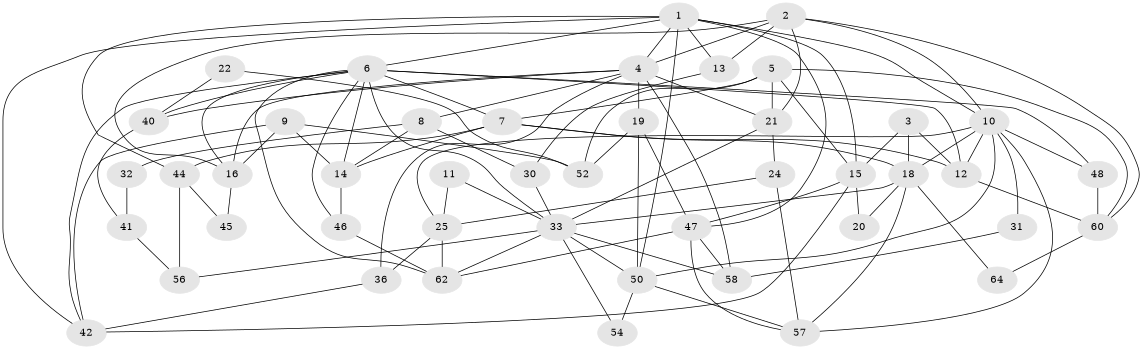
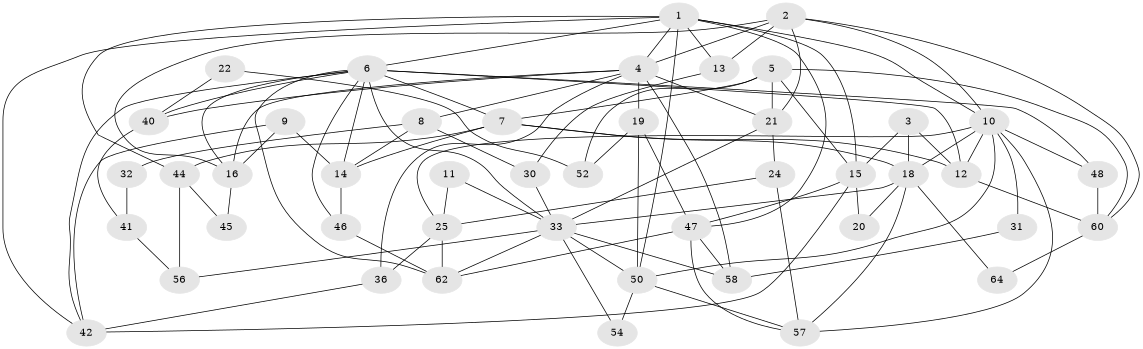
(384, 135) -> none
